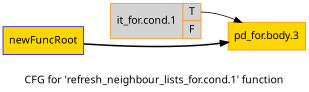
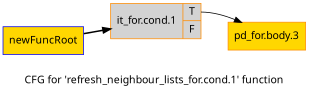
(152, 47) -> (93, 32)
